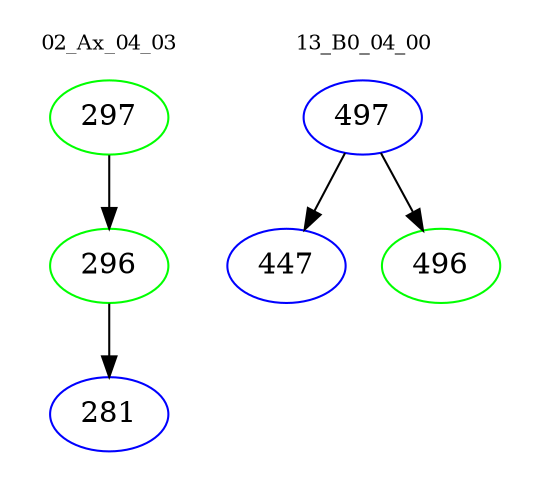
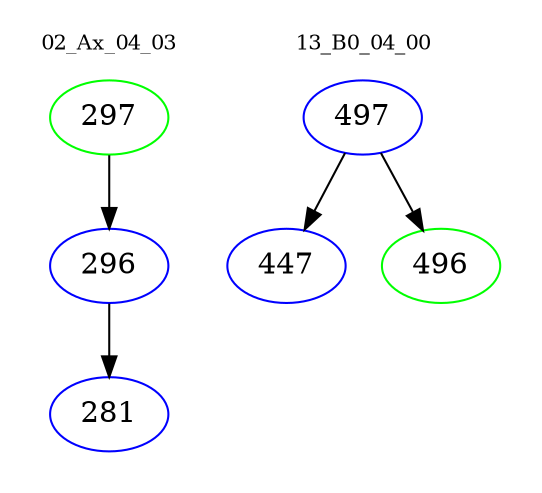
(109, 266) -> (109, 266)
